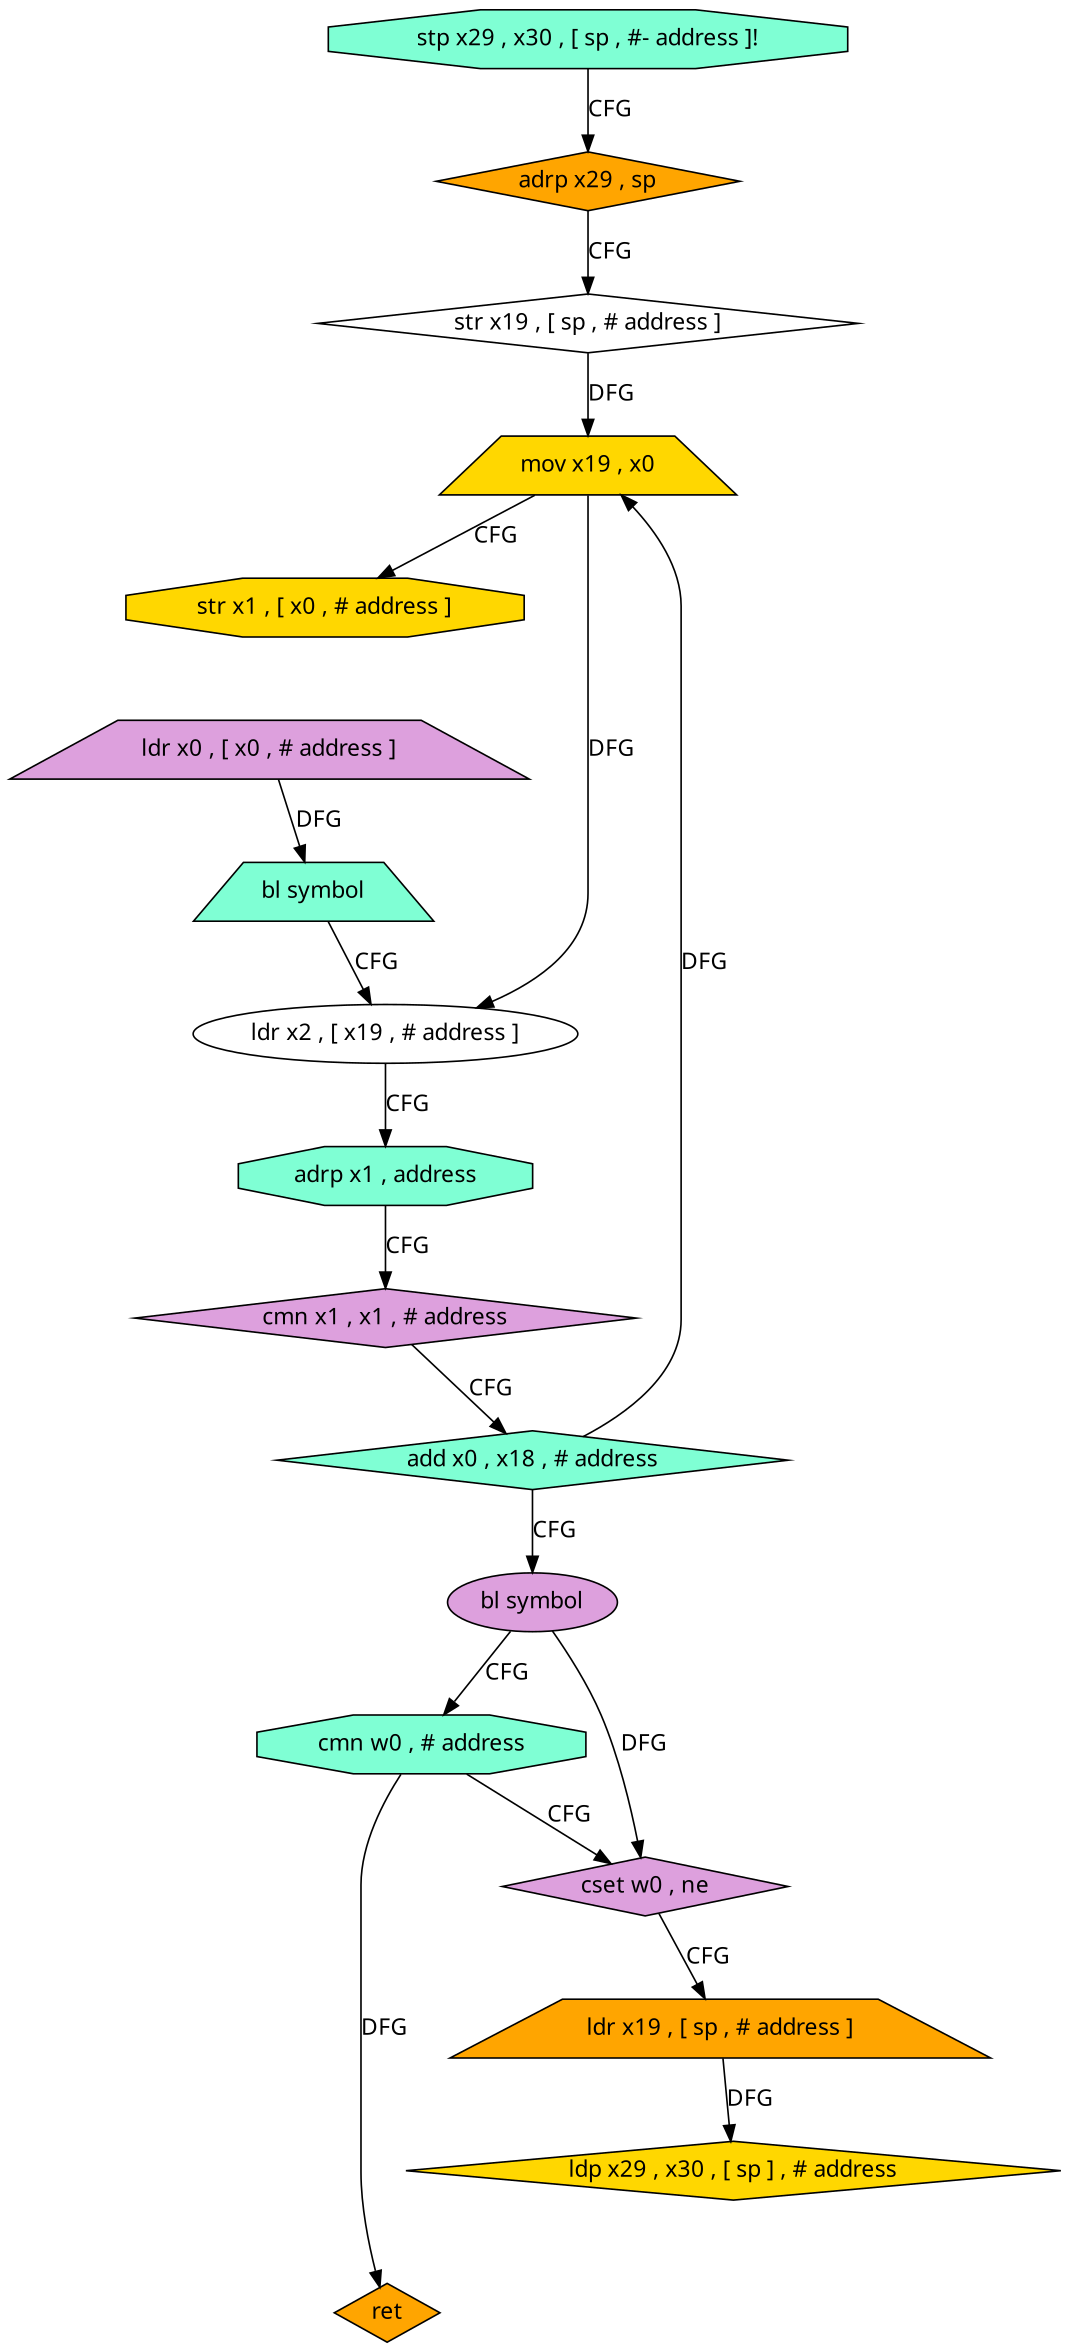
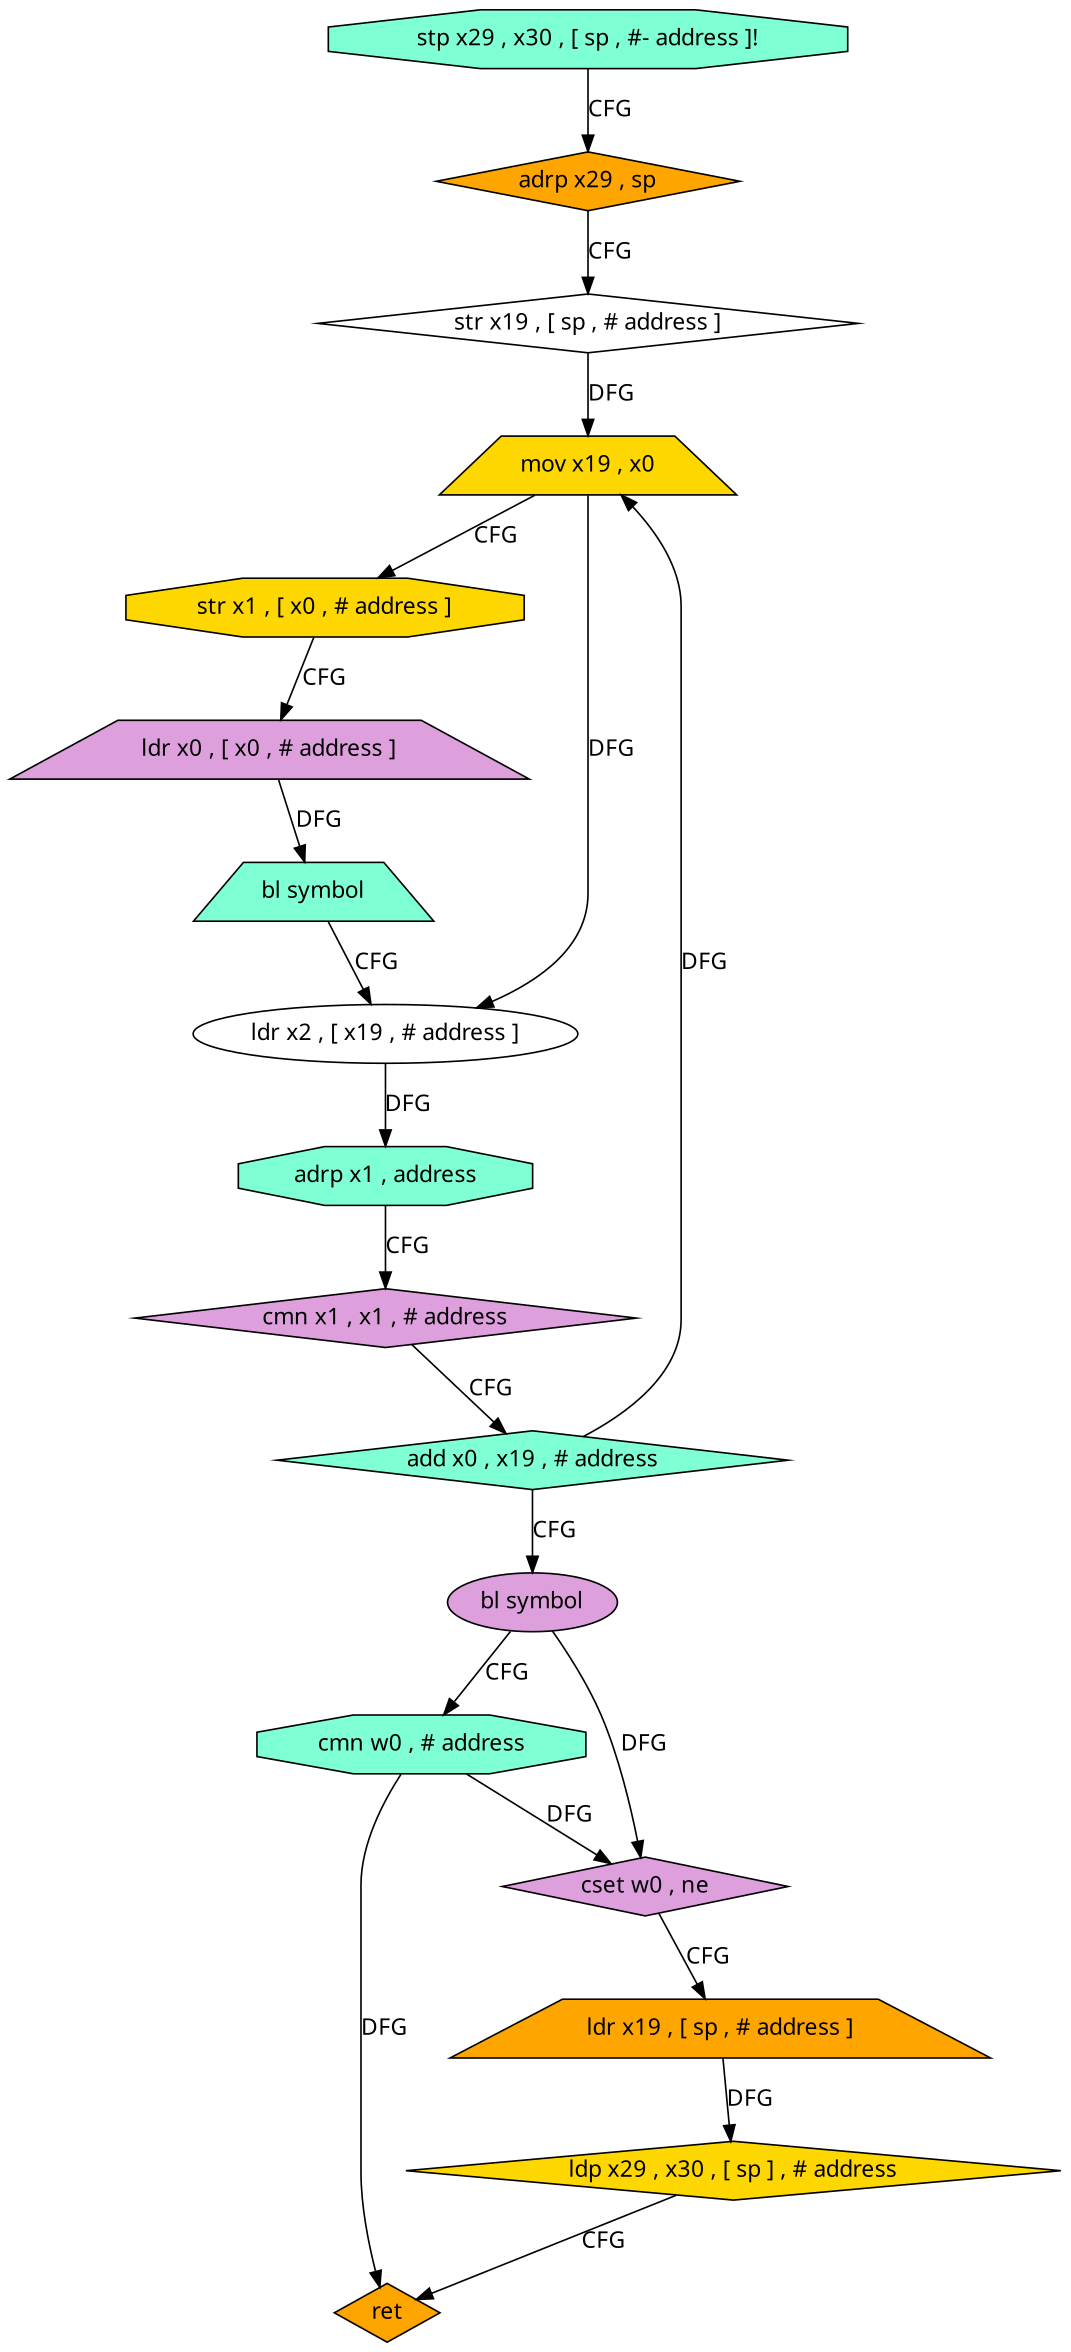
none -> (300, 671)
(408, 1105) -> (408, 1105)
(532, 1460) -> (532, 1460)
(570, 1815) -> (570, 1815)
none -> (554, 2244)
